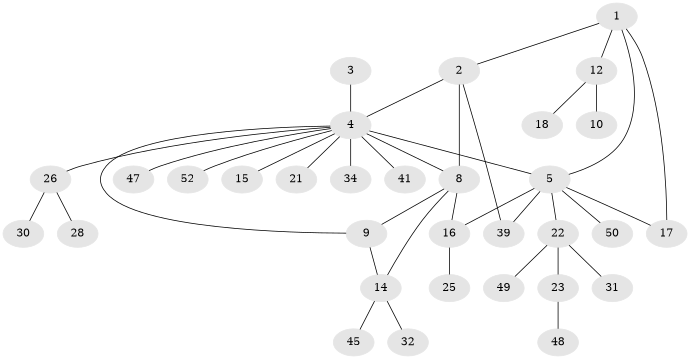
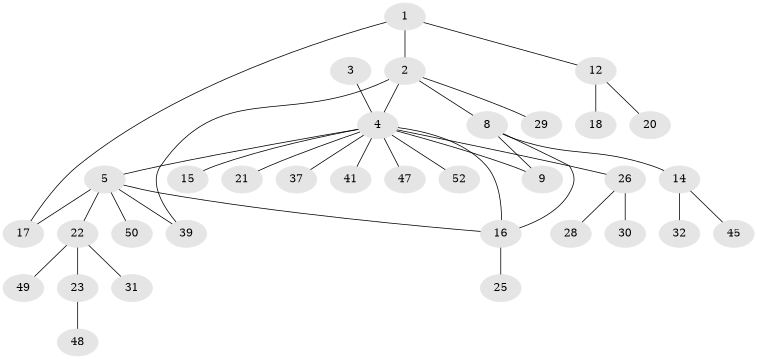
(632, 118) -> none
none -> (541, 125)
(597, 125) -> (650, 125)
(405, 152) -> (483, 162)
(351, 179) -> (296, 179)
(374, 261) -> none
